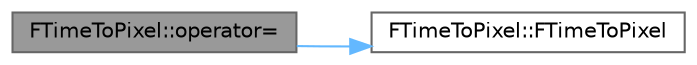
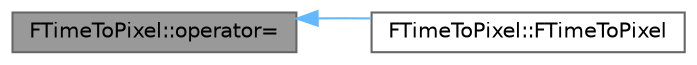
(323, 46) -> (345, 18)
